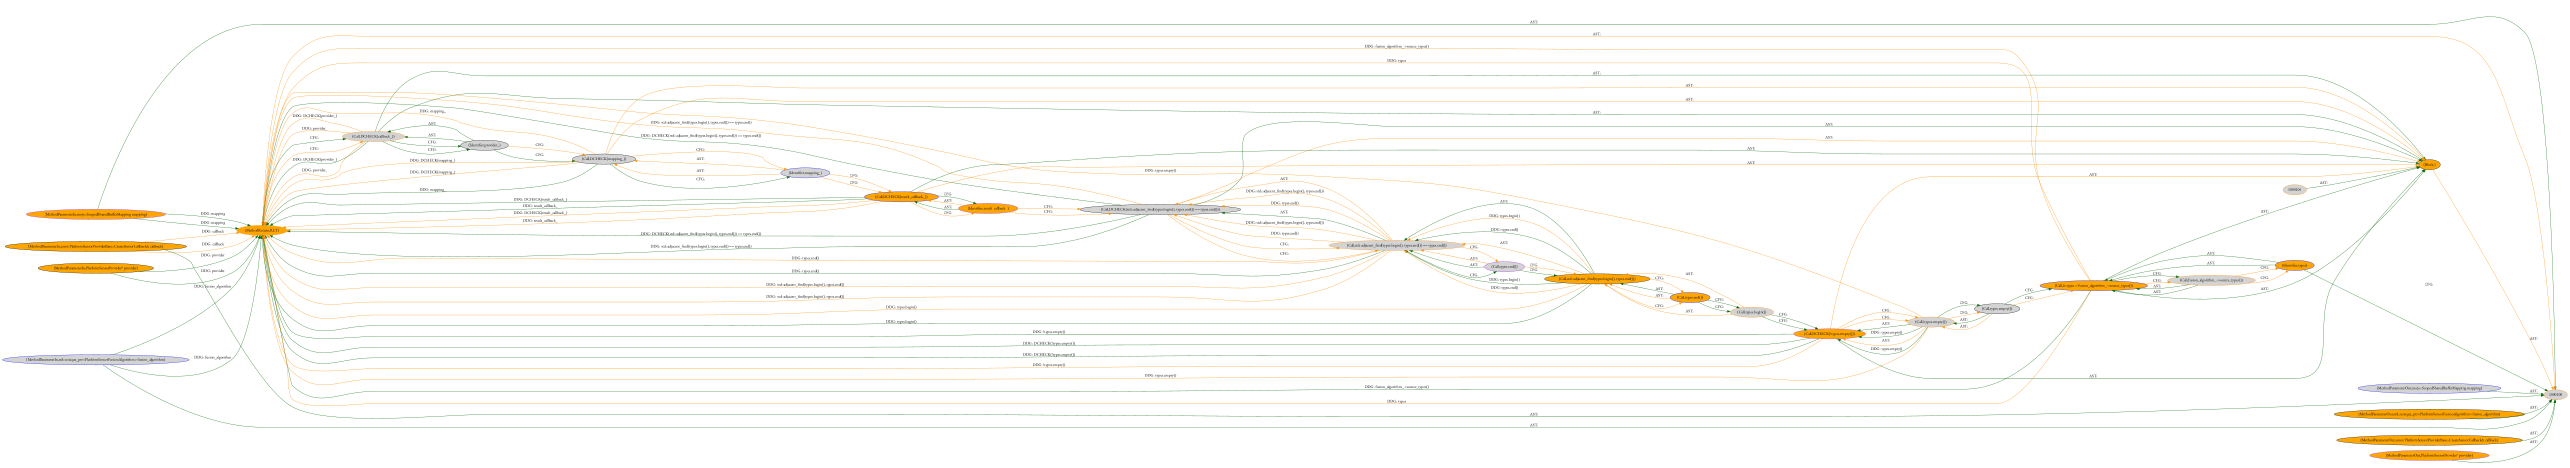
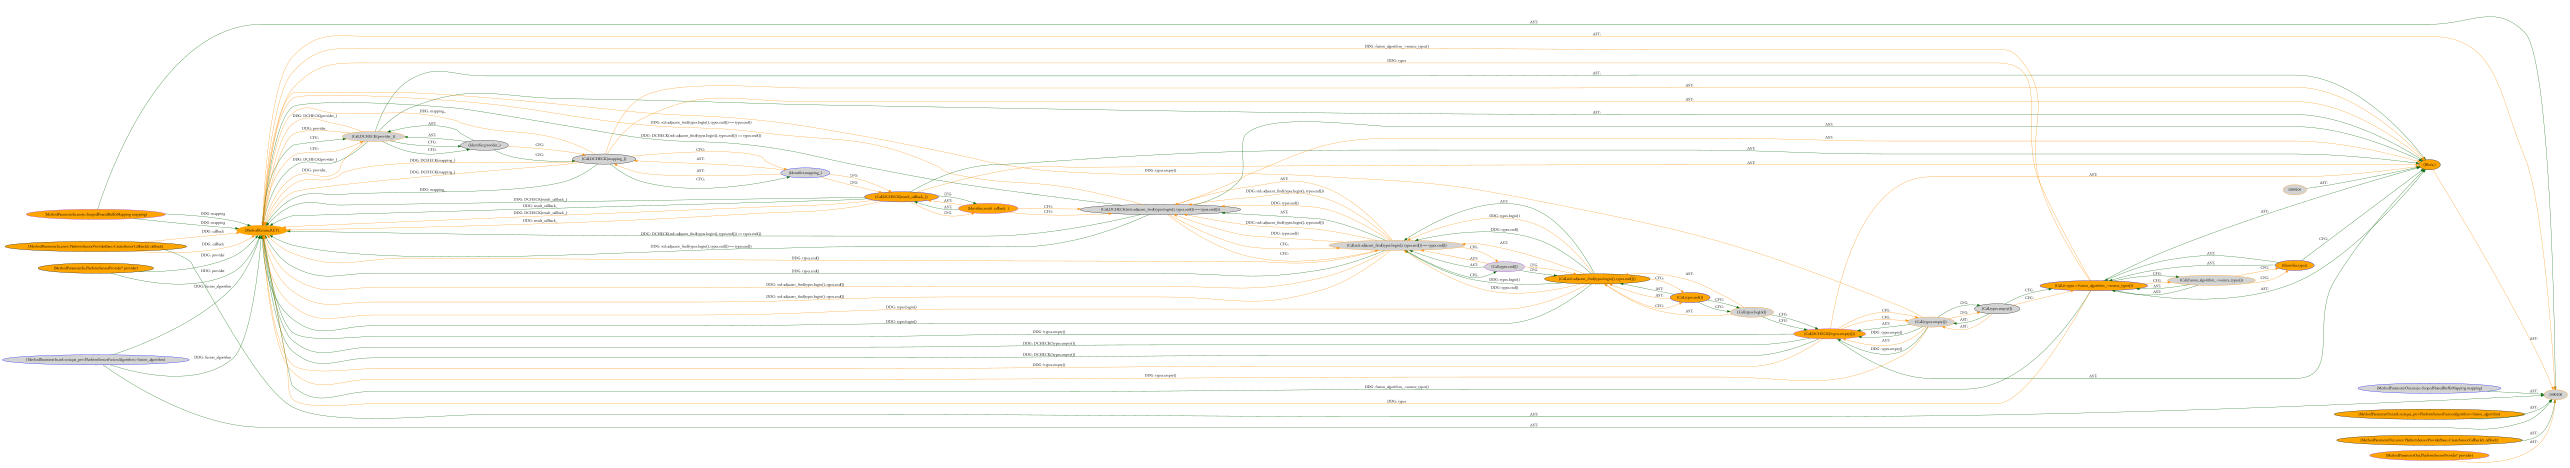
(373, 137) -> (373, 137)
(2425, 330) -> (2361, 216)
(2519, 456) -> (2519, 456)
